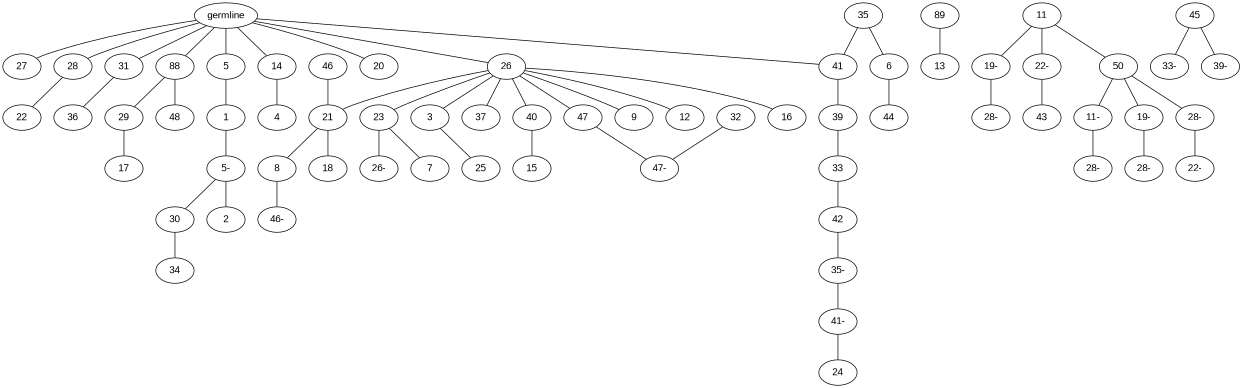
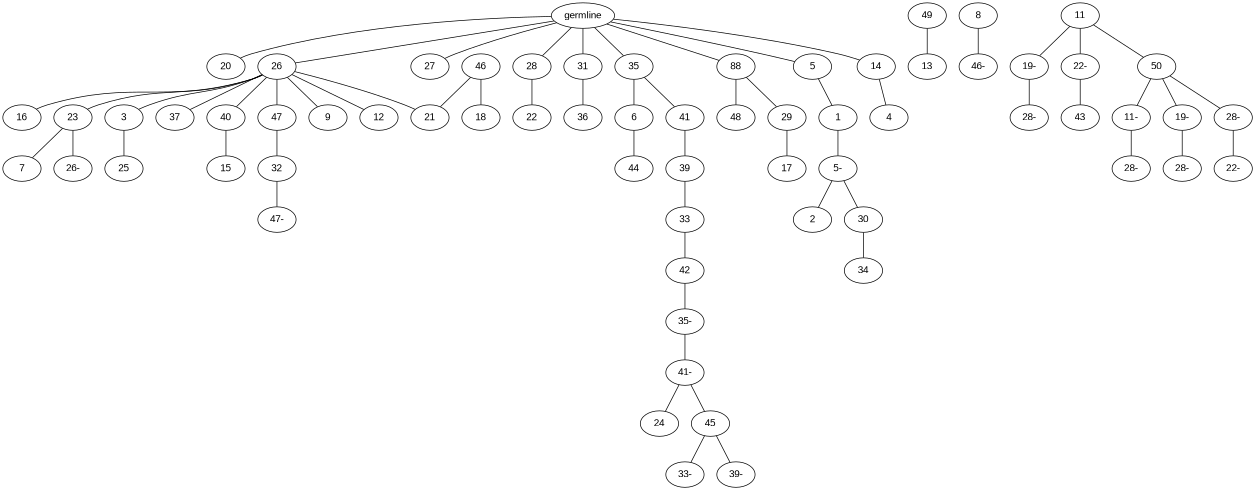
(940, 16) -> (927, 16)
(538, 42) -> (609, 42)
(303, 143) -> none
(328, 143) -> (481, 92)
(621, 143) -> (277, 143)
none -> (698, 398)
